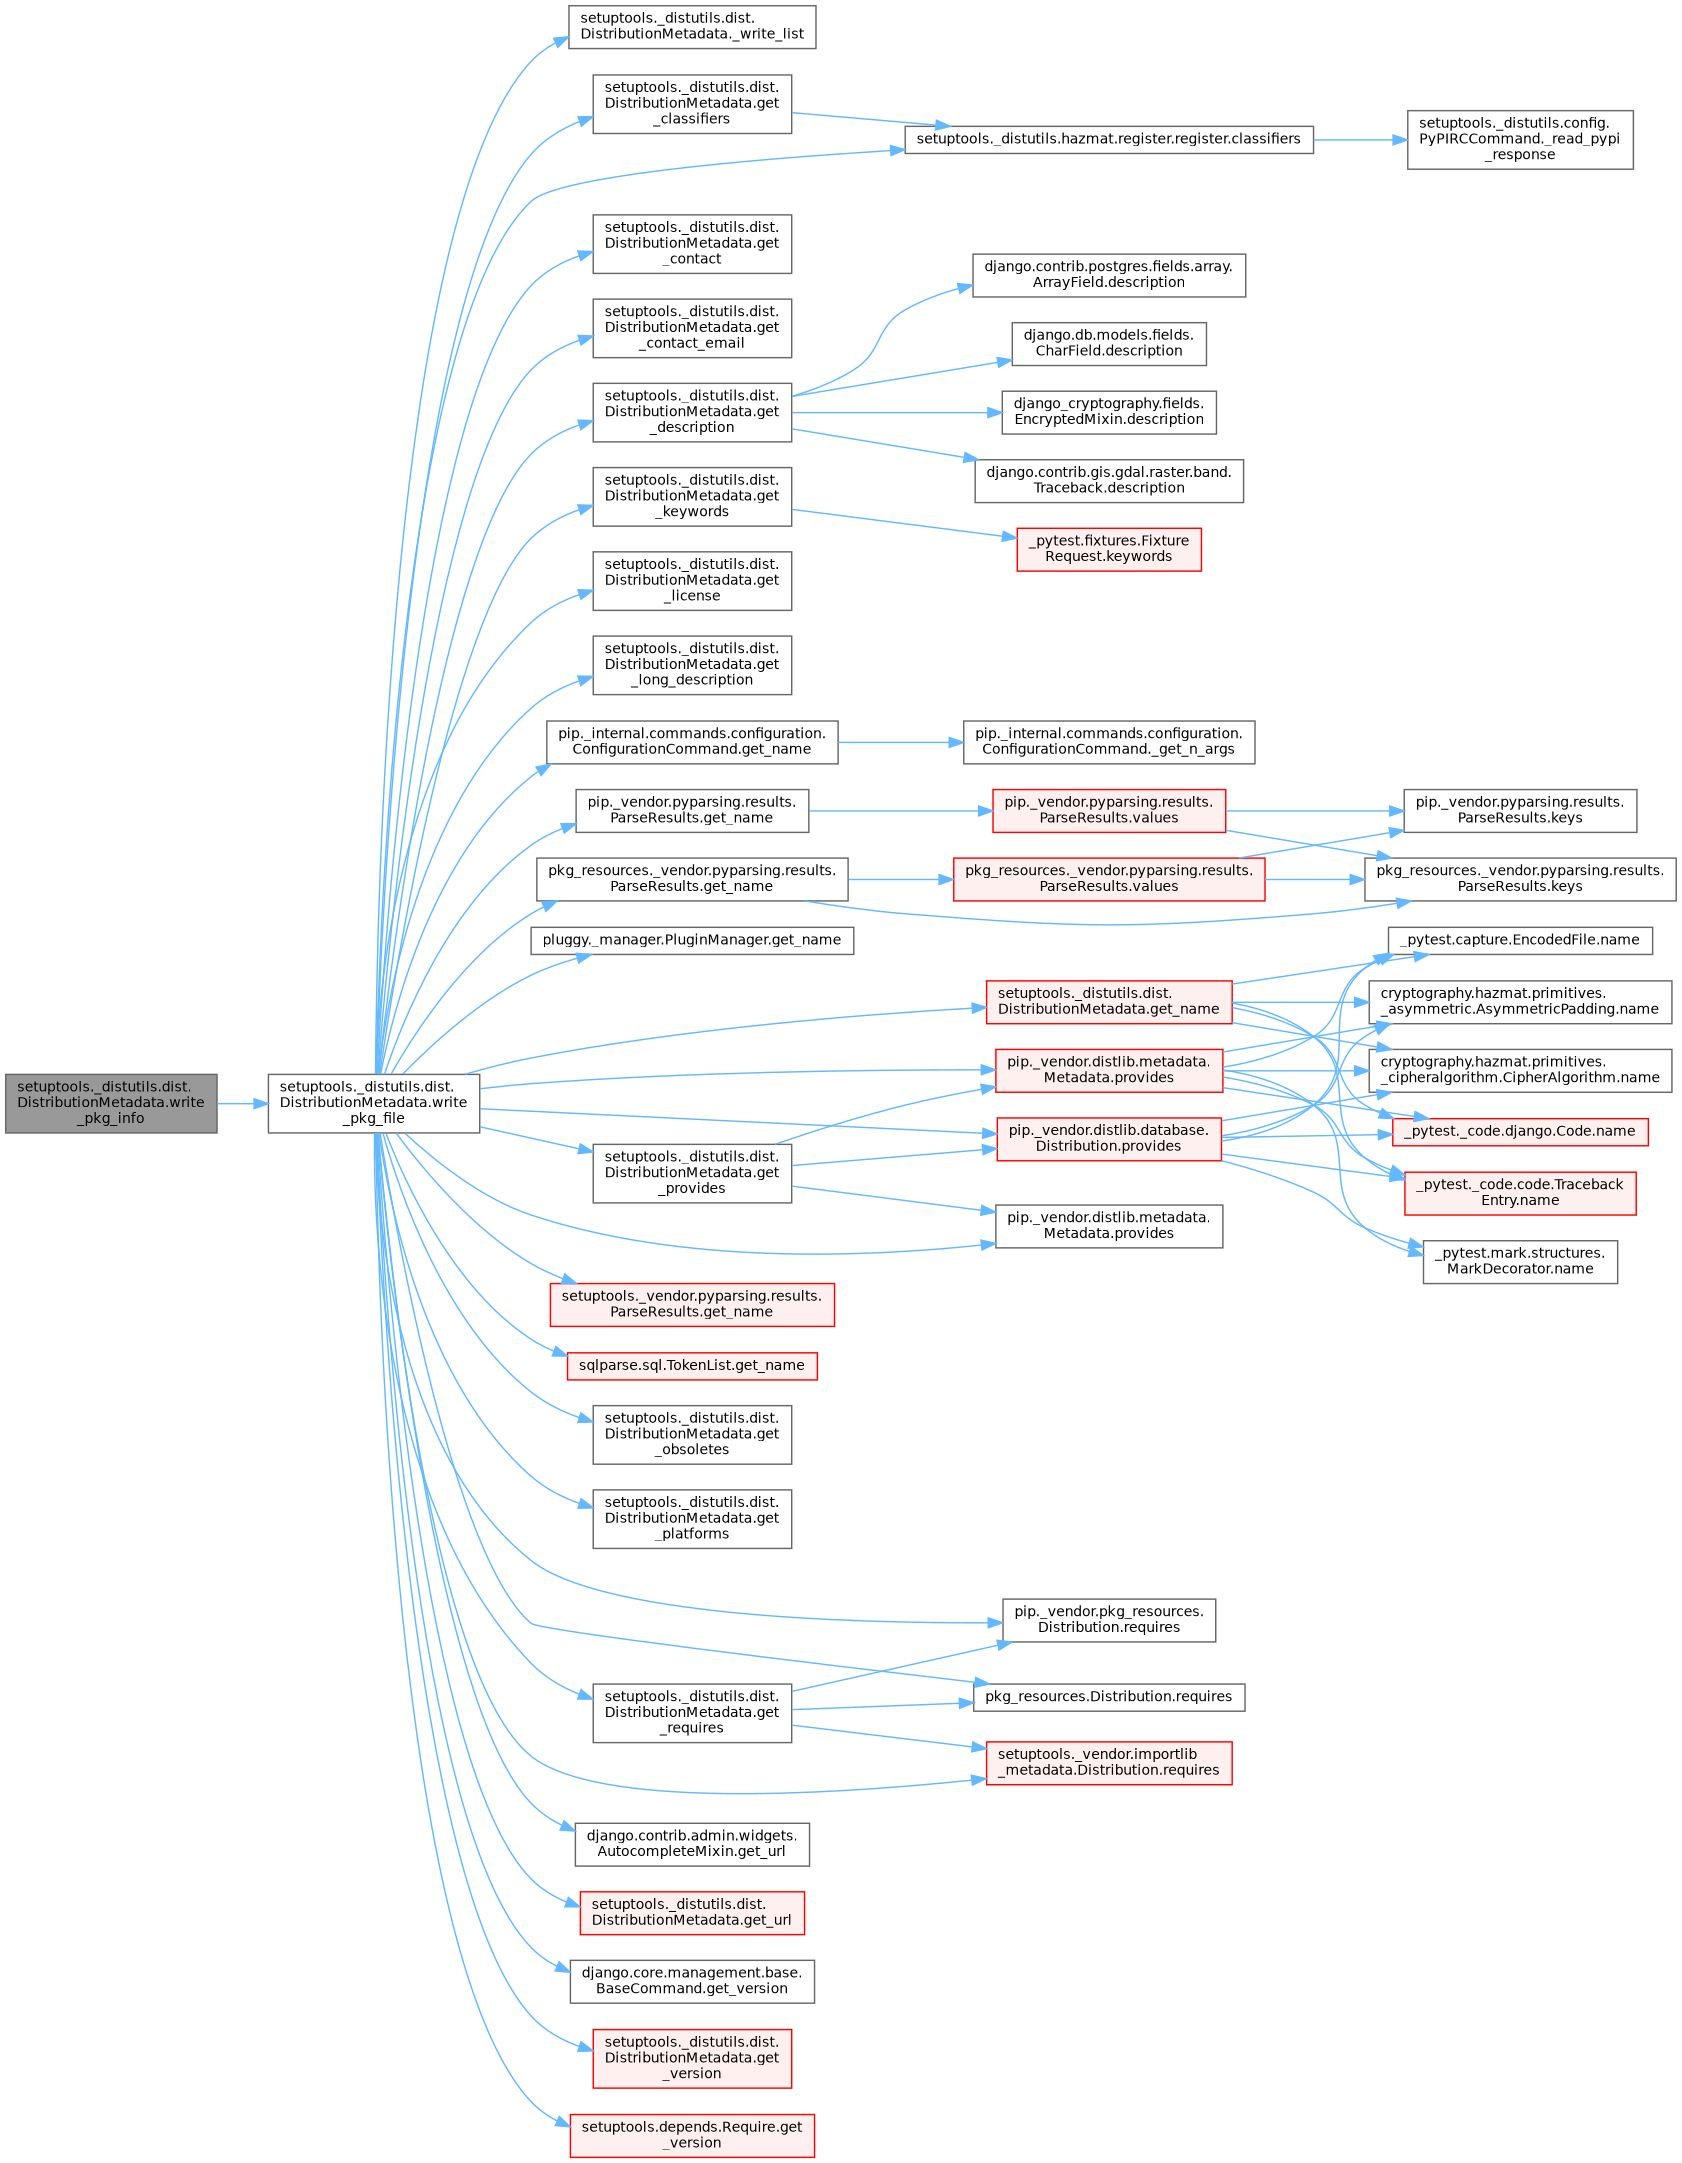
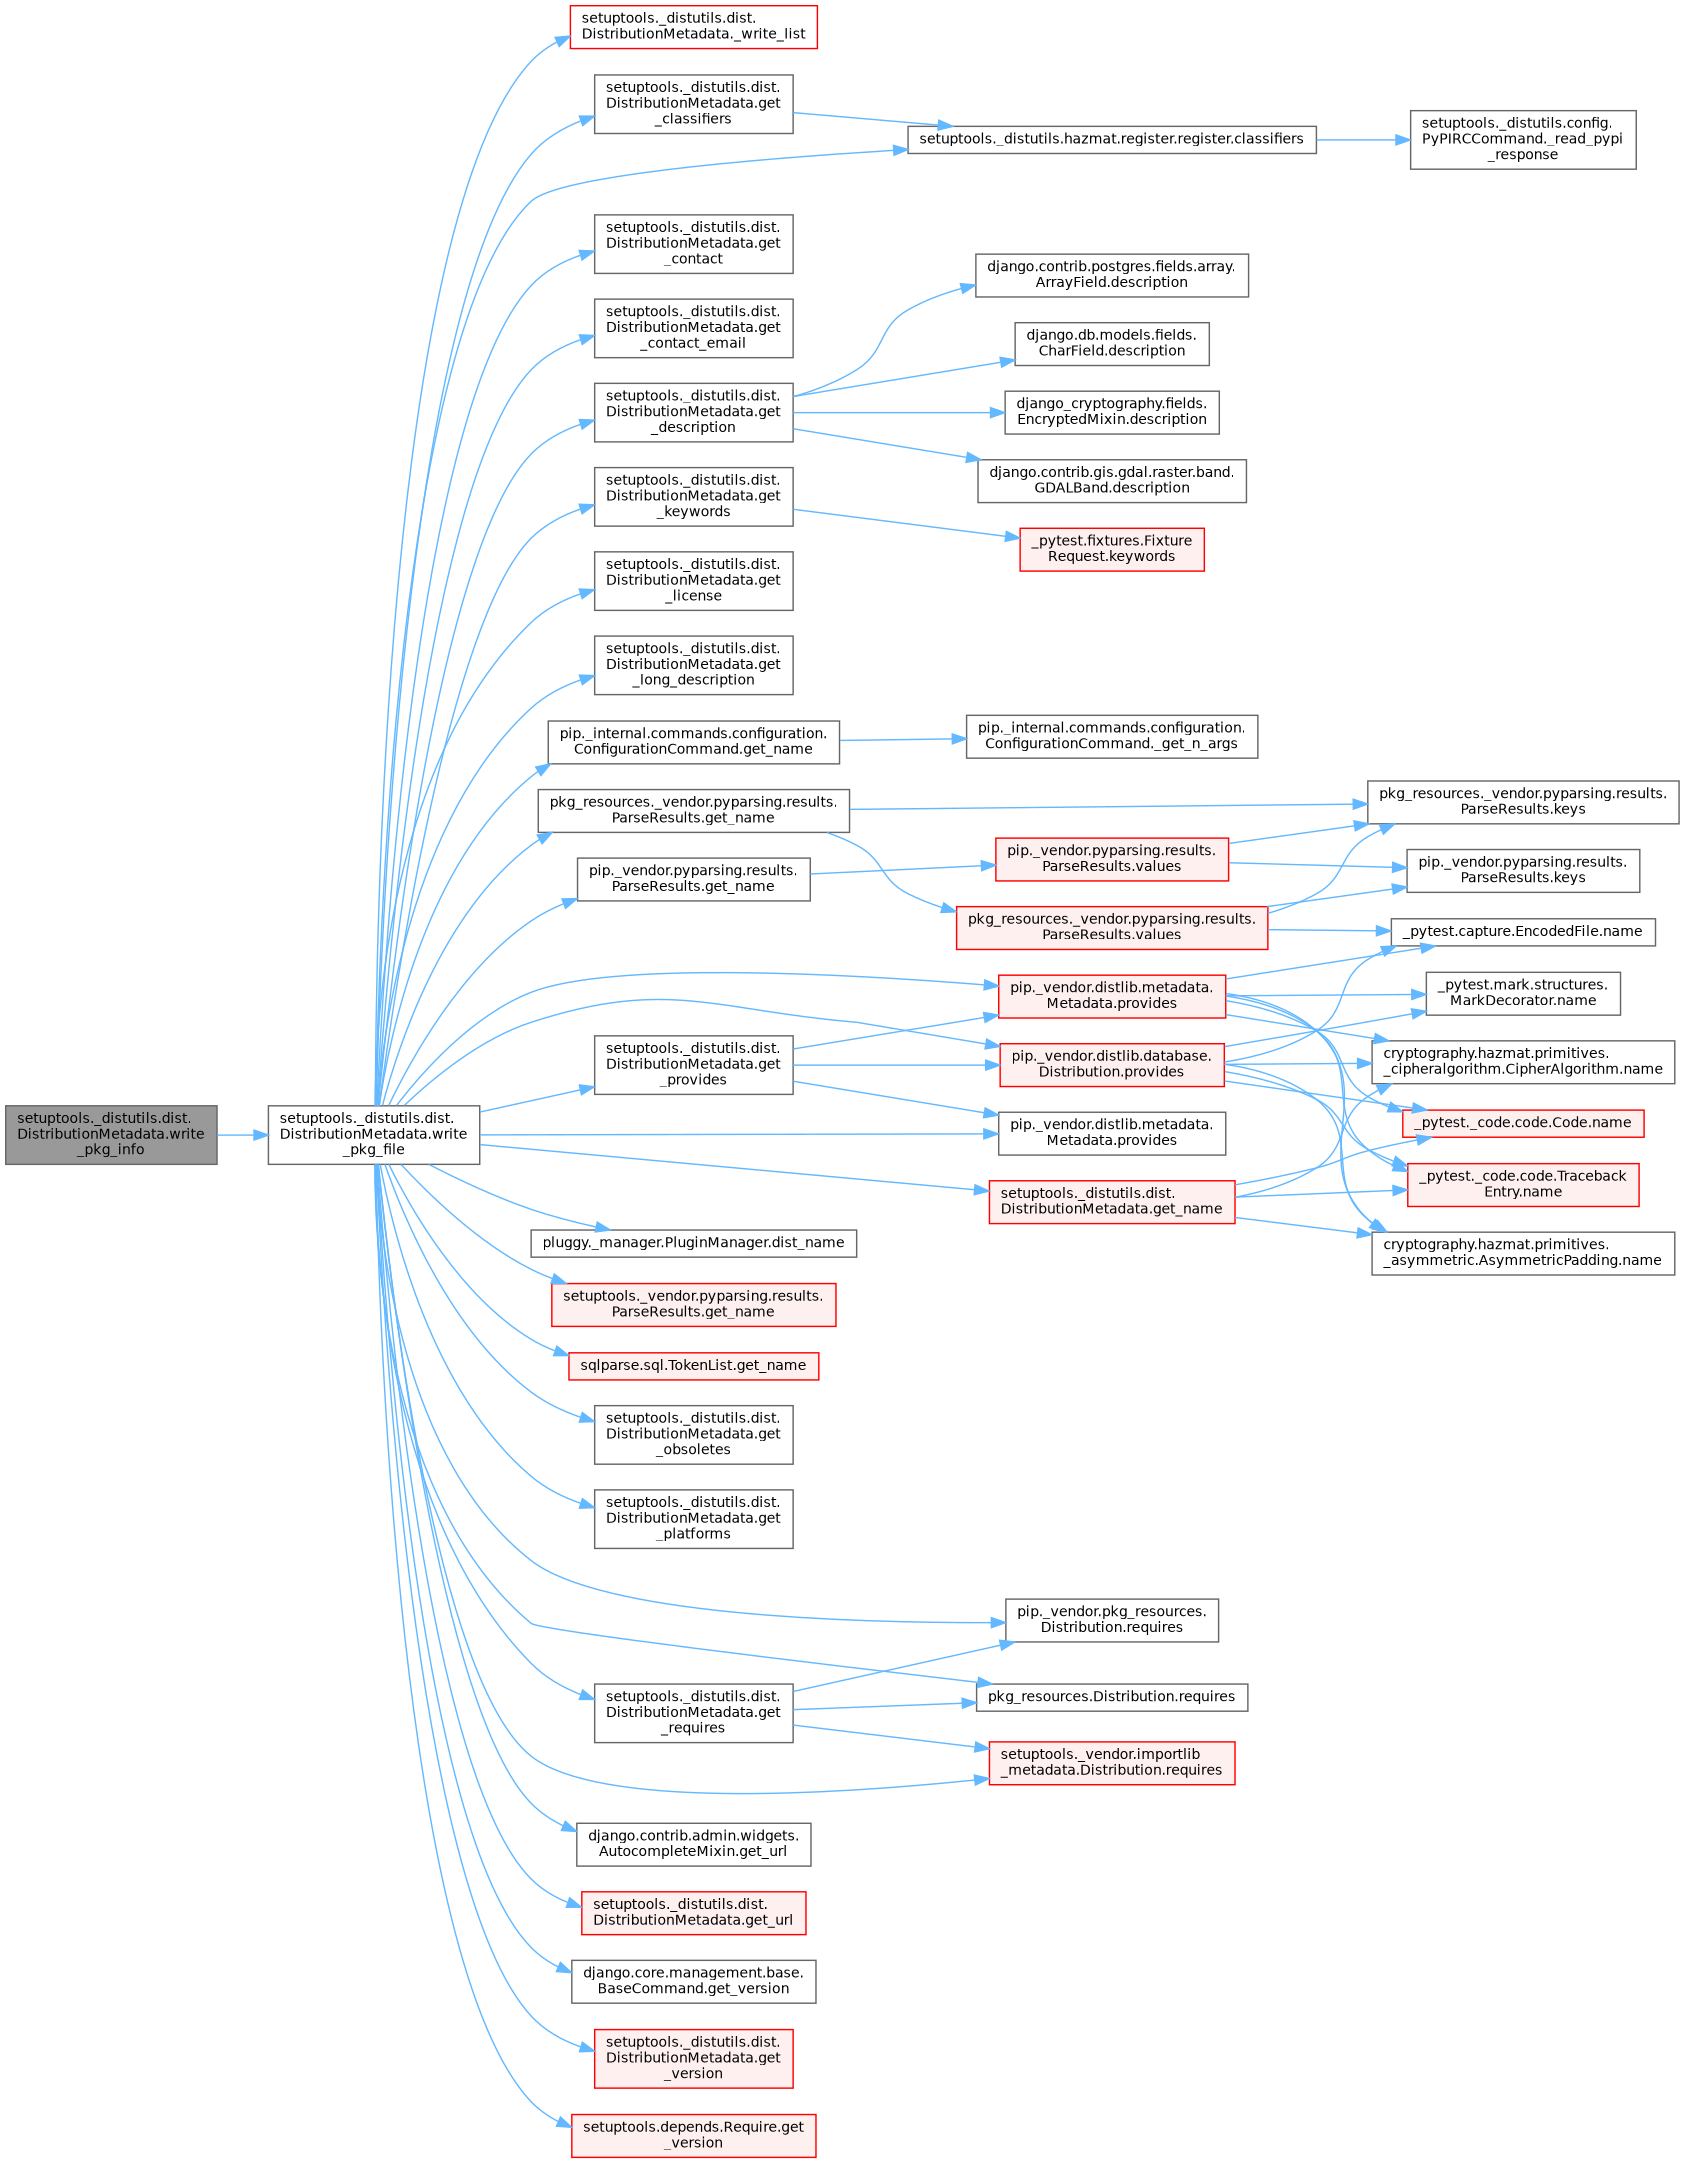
(692, 27) -> (694, 27)
(1109, 481) -> (1112, 481)
(692, 941) -> (694, 1244)
(1323, 970) -> (1322, 930)
(1521, 1132) -> (1523, 1124)
